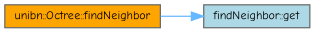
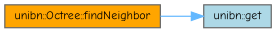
(257, 16) -> (237, 16)
